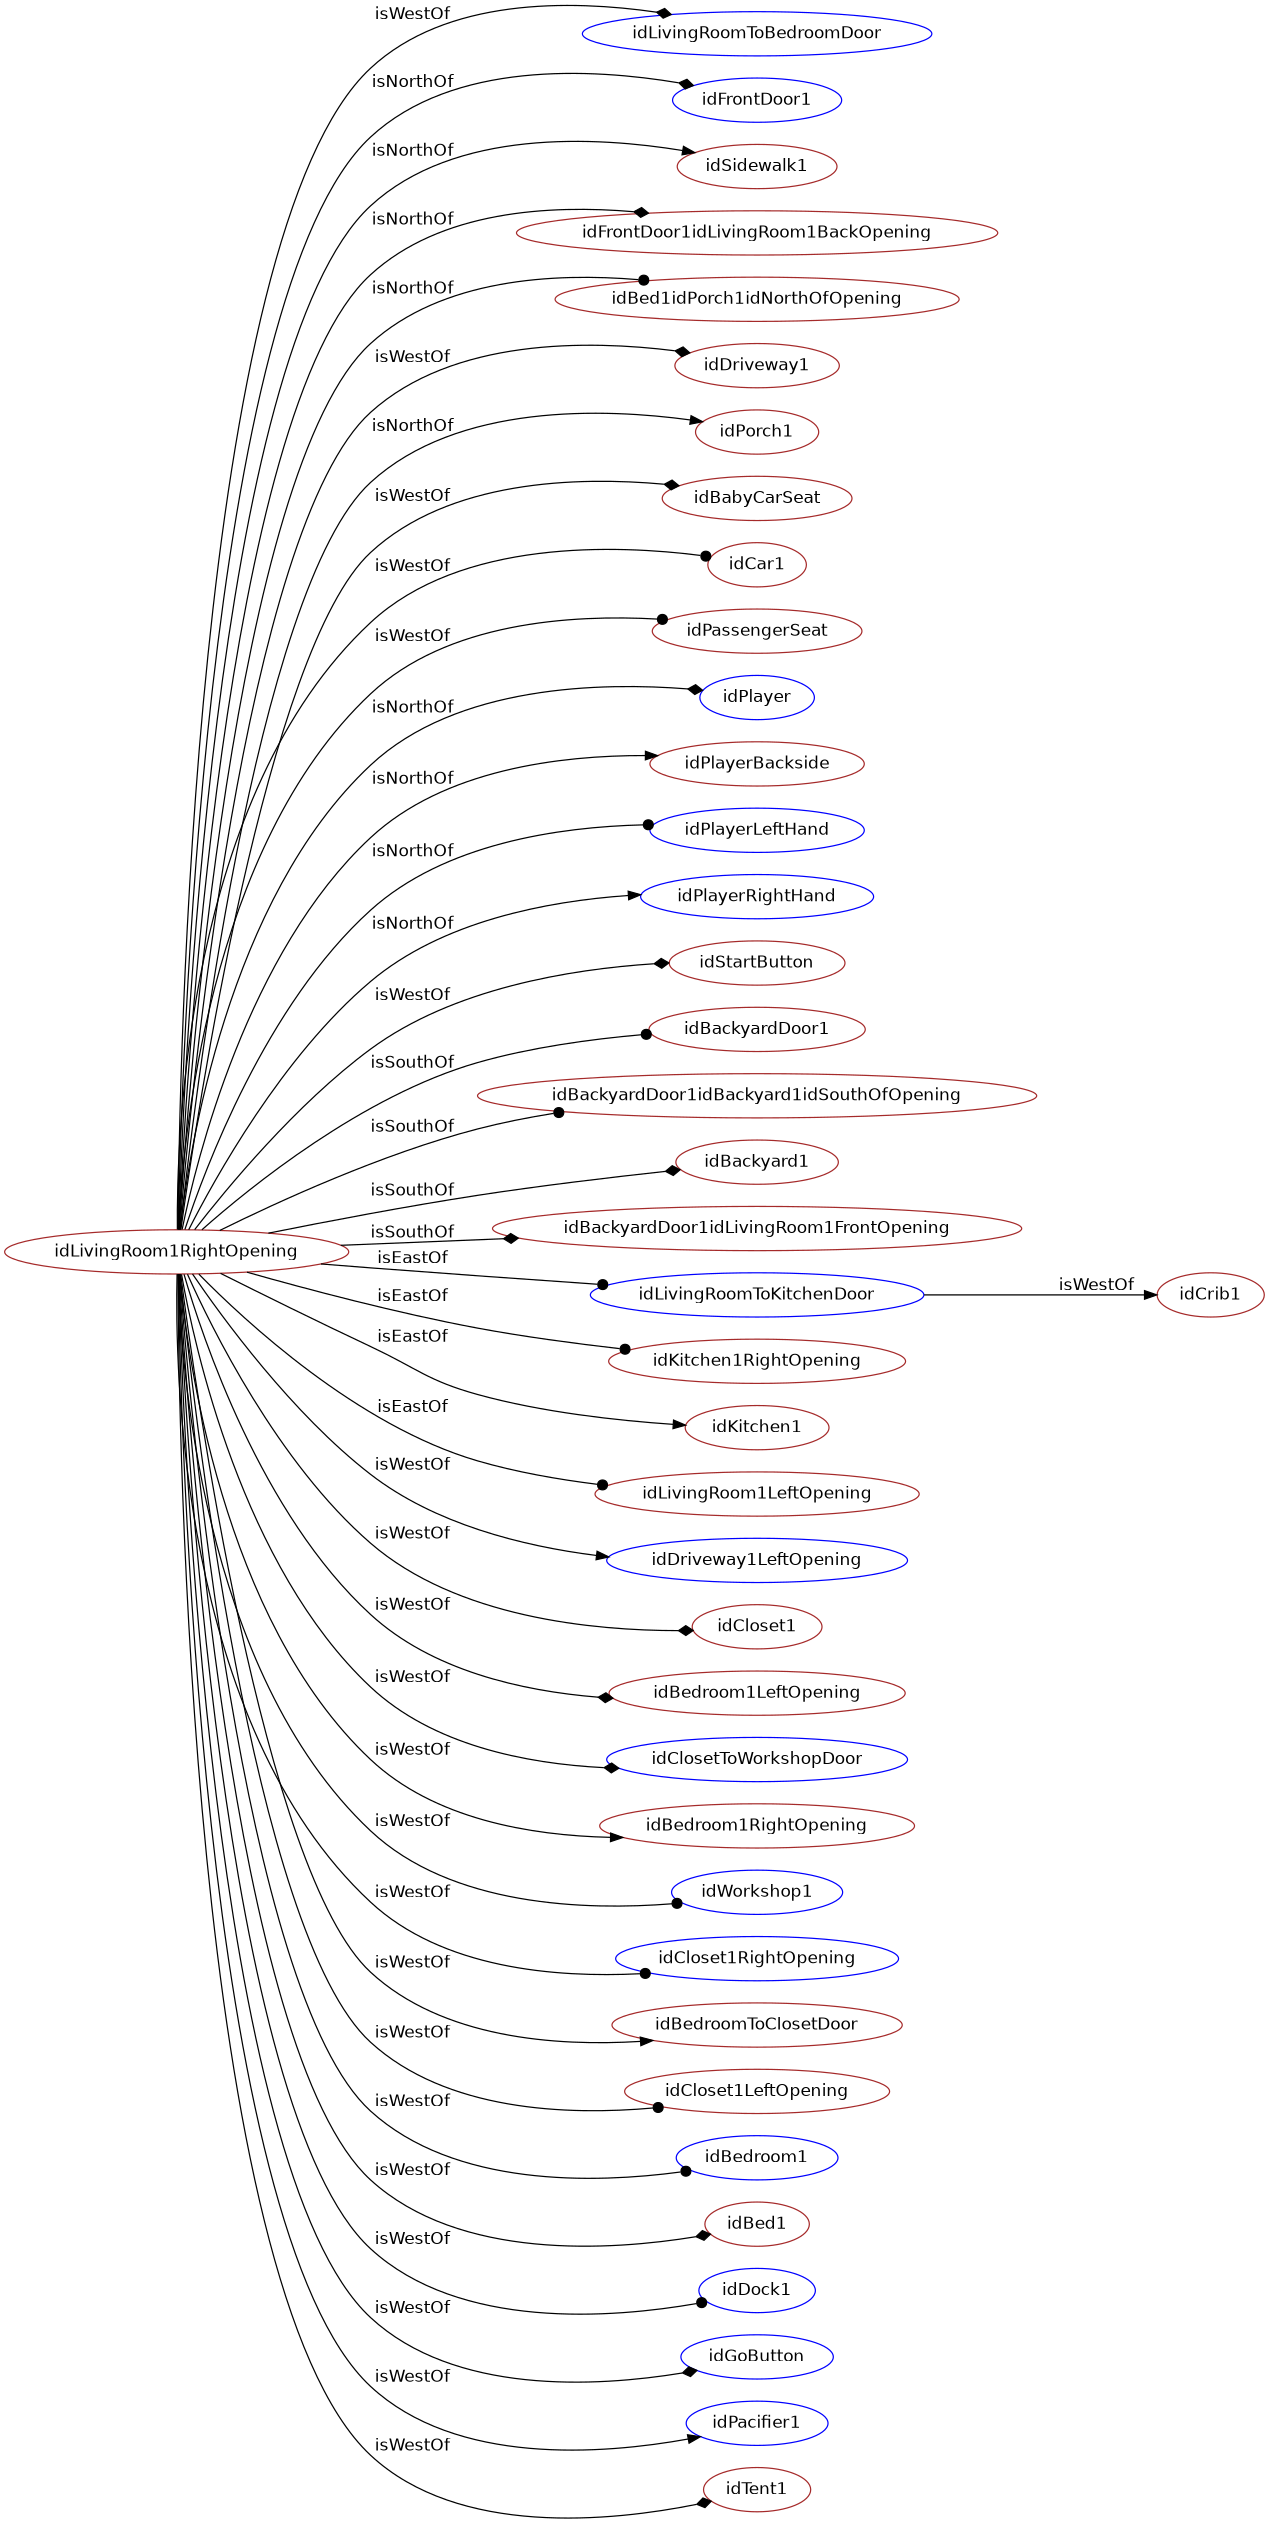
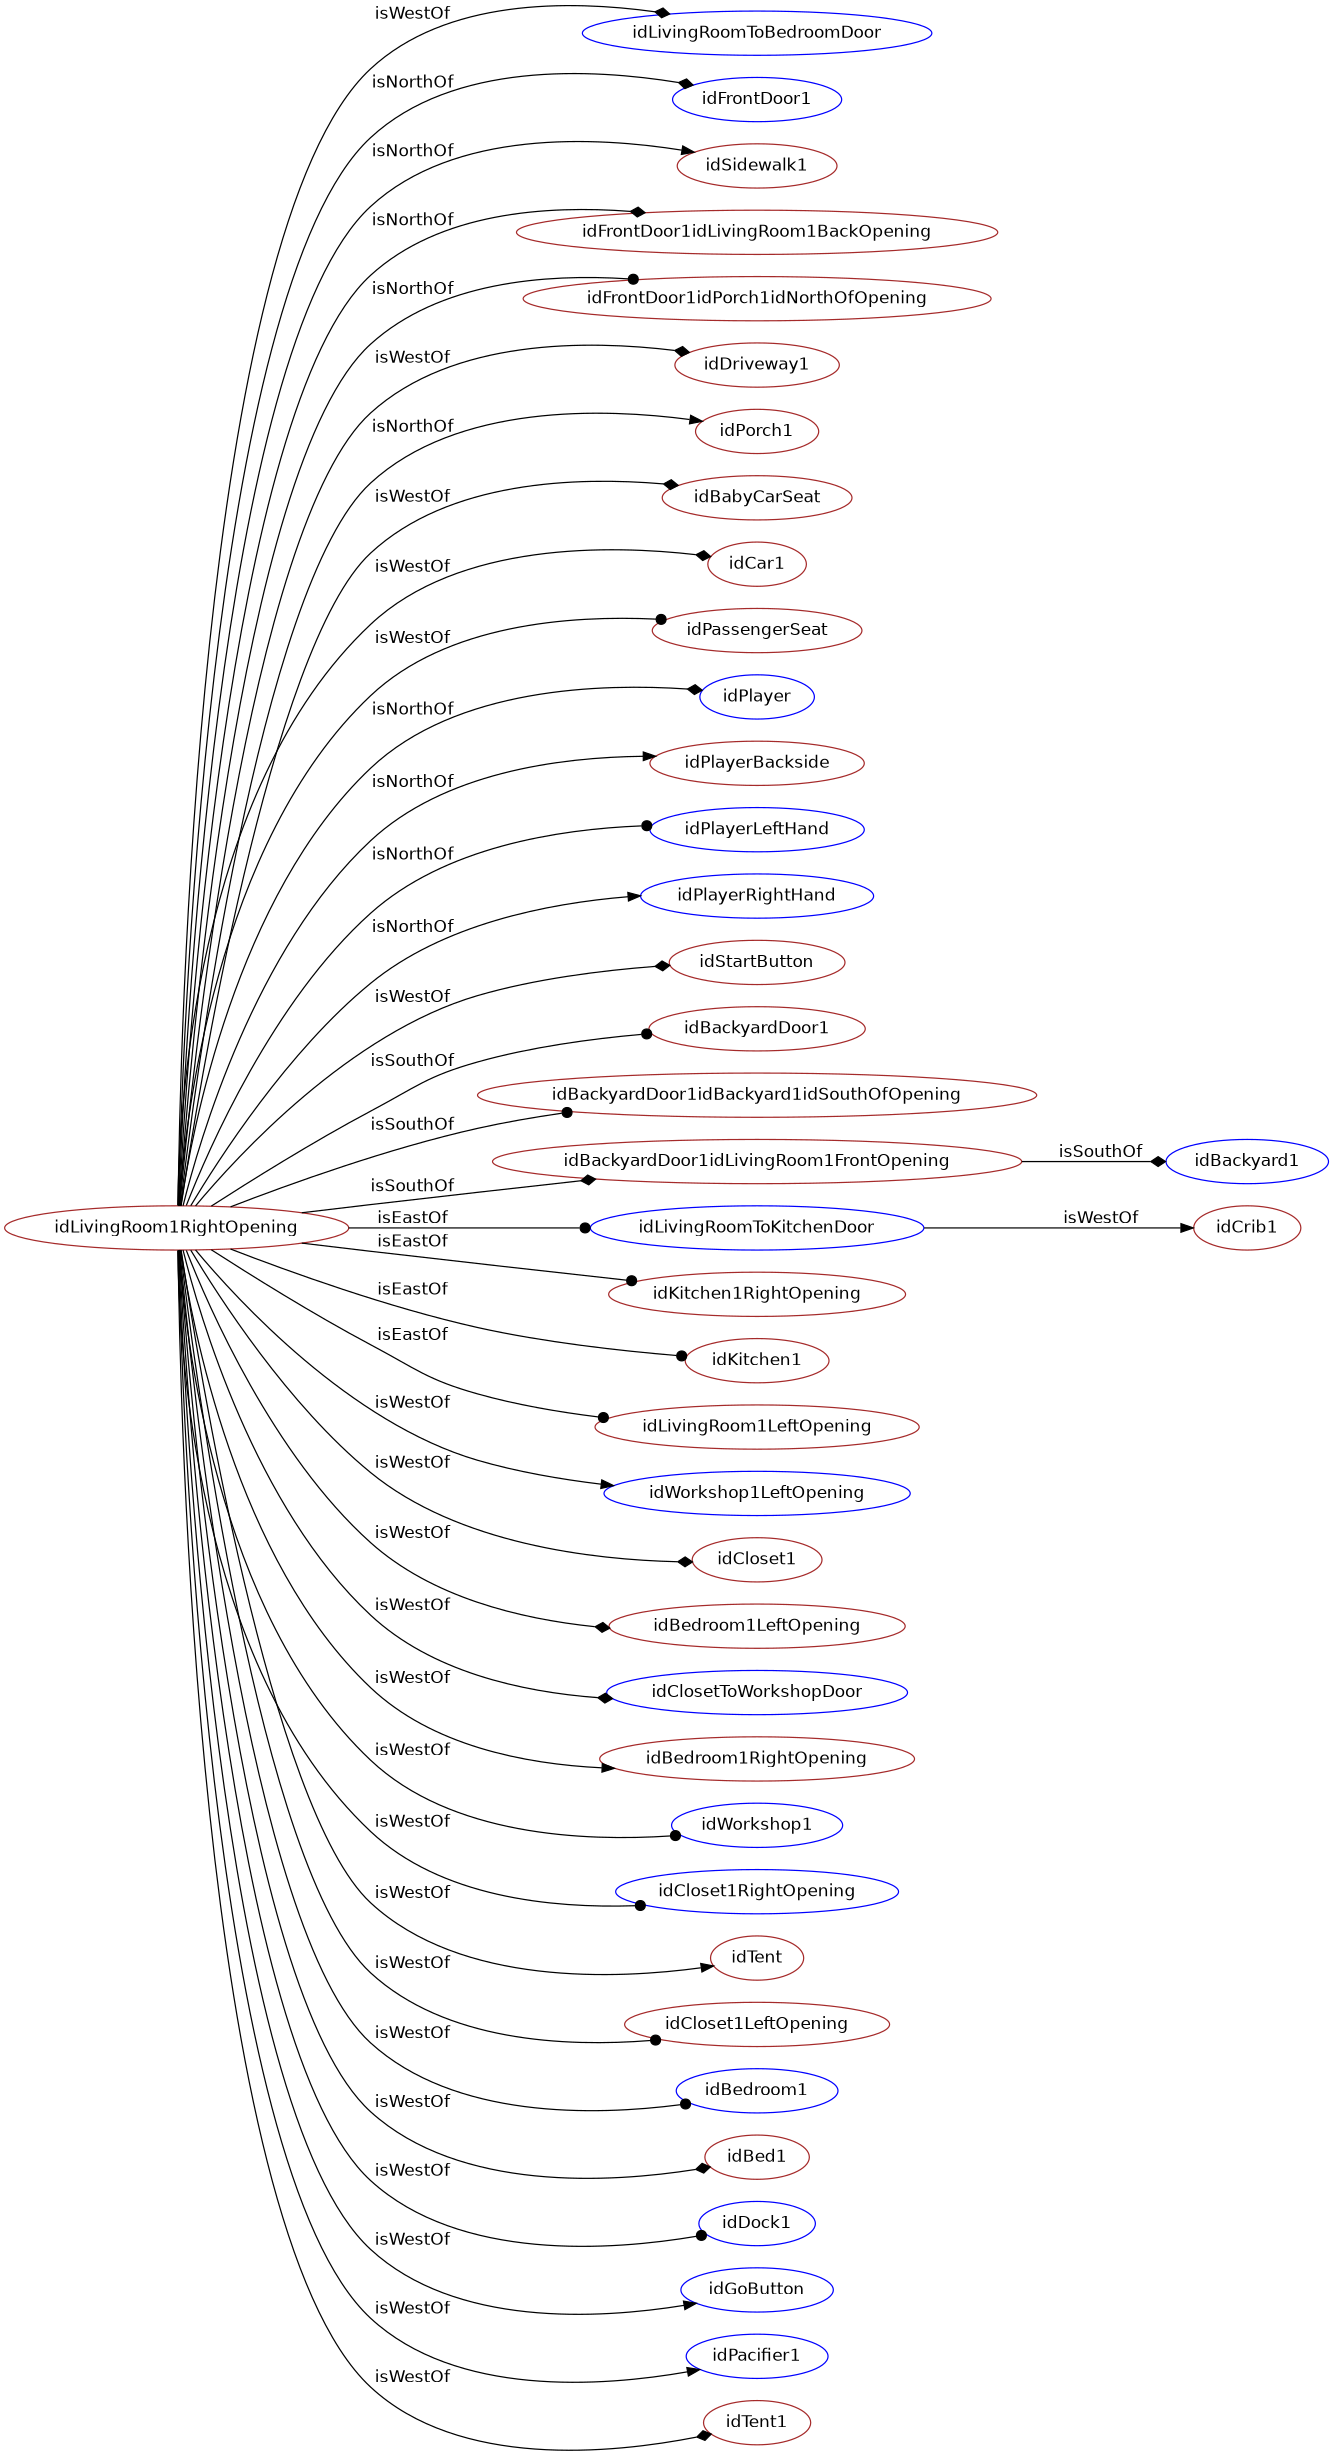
(757, 299) -> (757, 299)
(305, 702) -> (298, 717)
(757, 1162) -> (1247, 1162)
(466, 1197) -> (1086, 1162)
(437, 1380) -> (449, 1321)
(757, 1560) -> (757, 1493)
(243, 1971) -> (248, 1925)
(757, 2025) -> (757, 1958)
